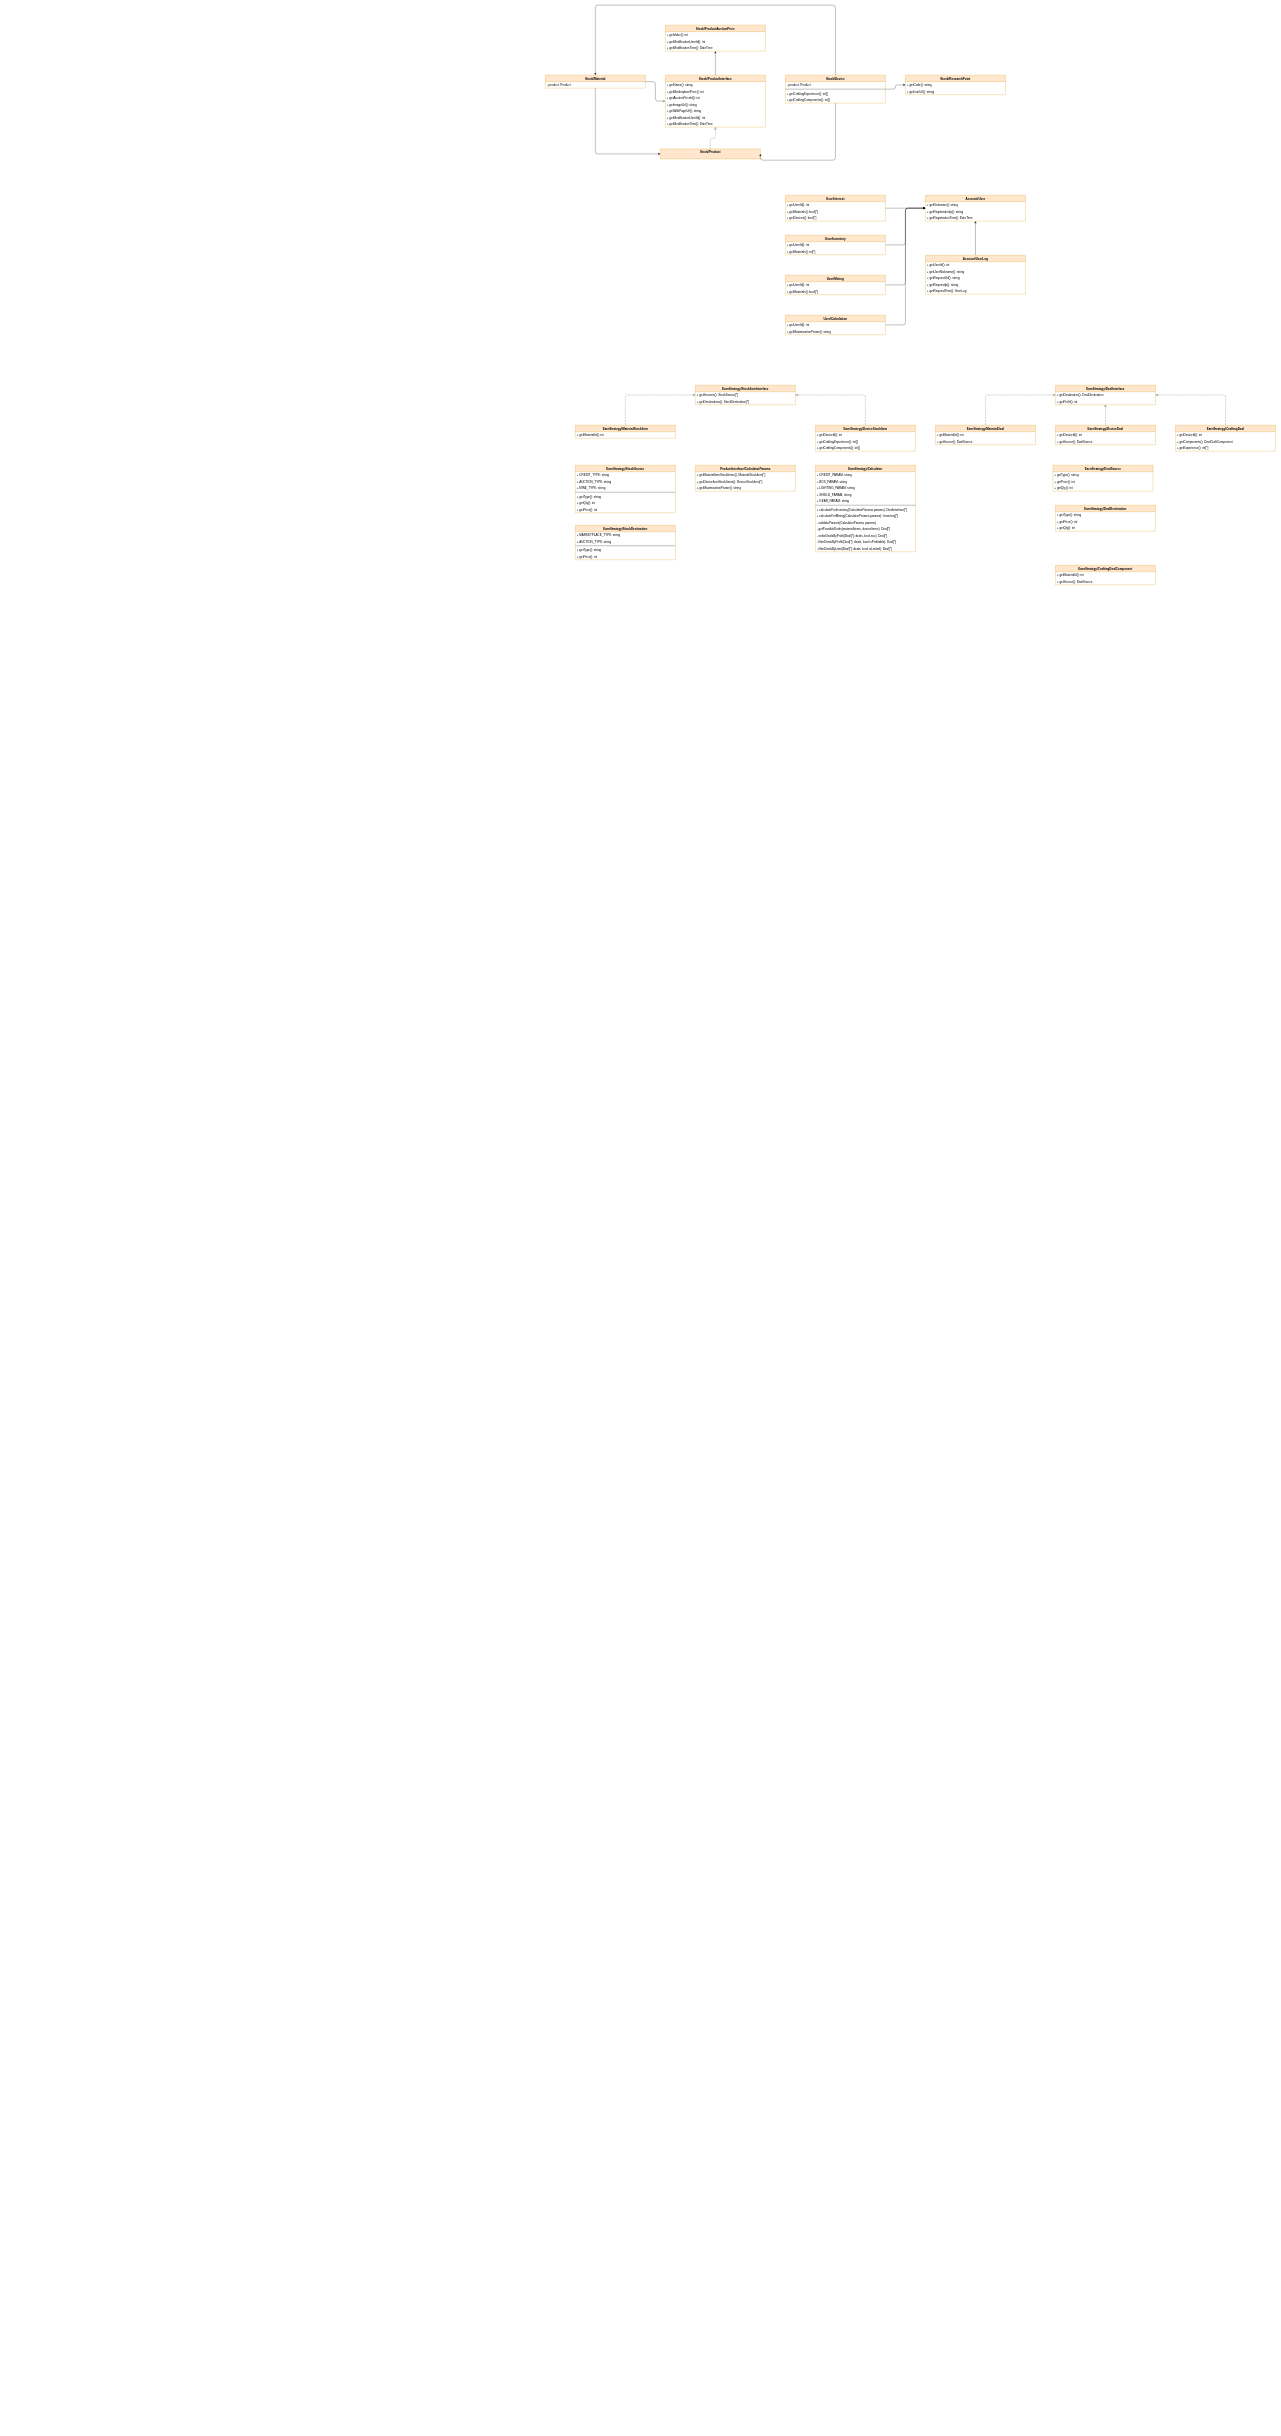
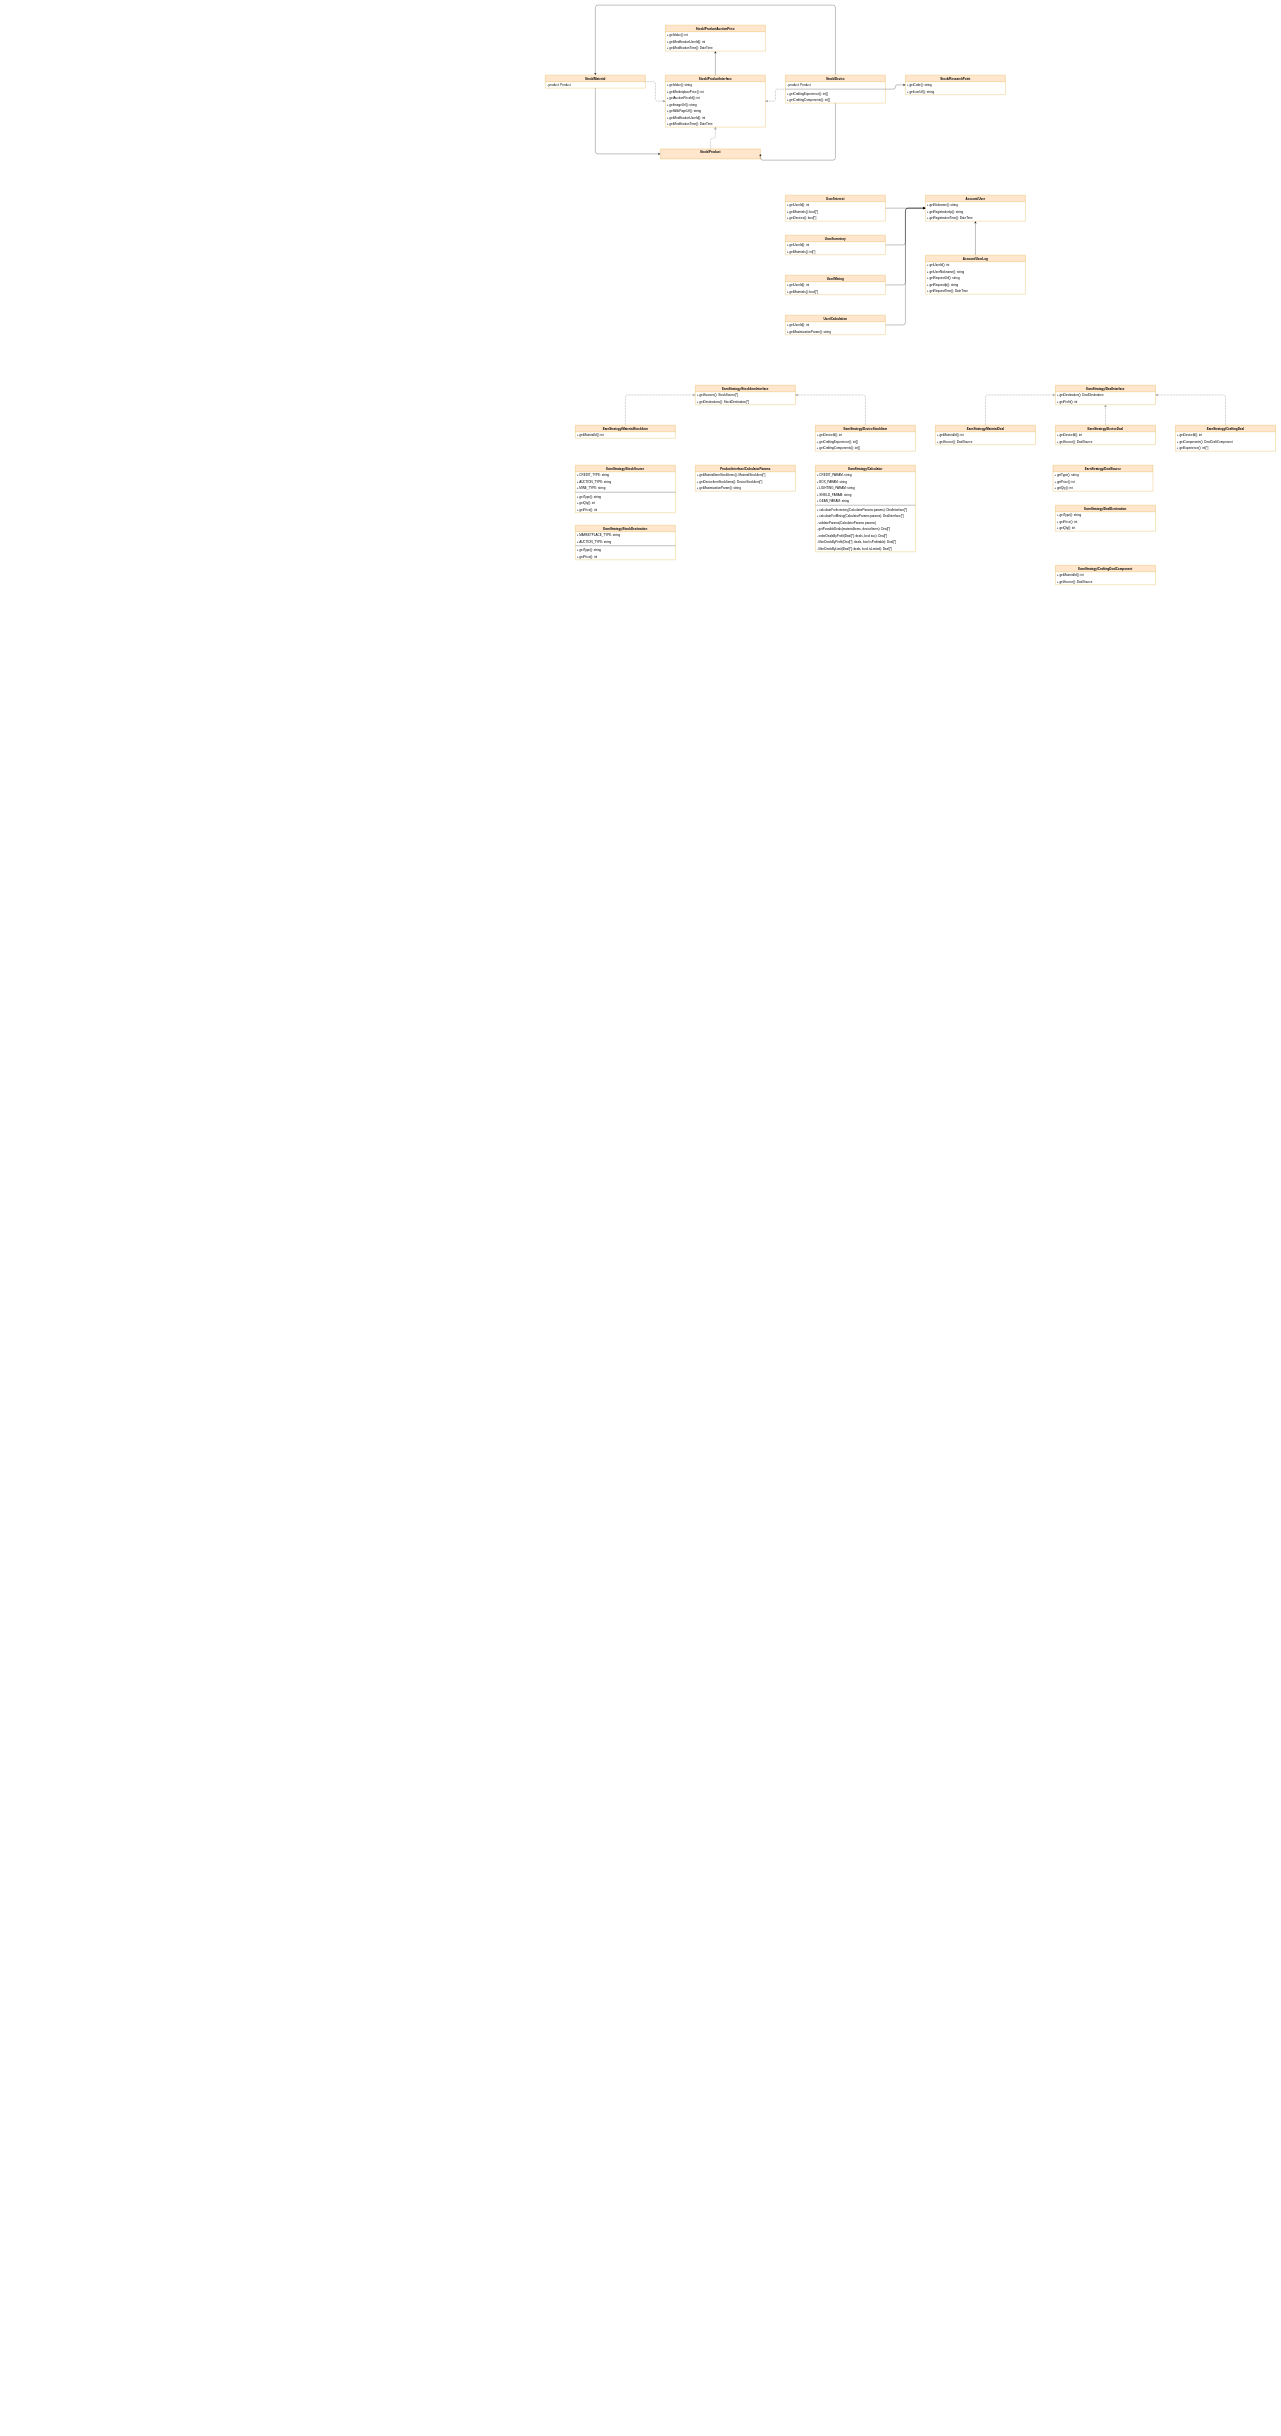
(681, 85) -> (681, 85)
(655, 90) -> (655, 90)
none -> (775, 95)
(948, 291) -> (948, 291)
(862, 516) -> (865, 516)
